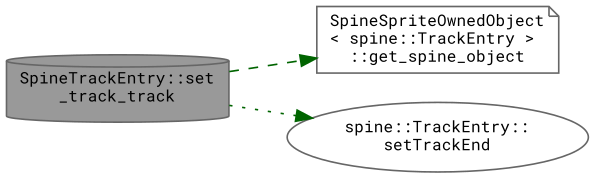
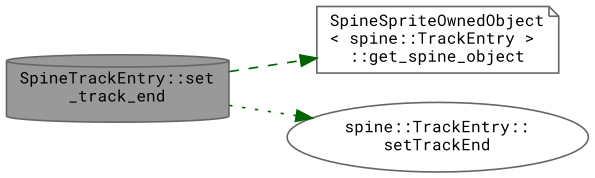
(118, 88) -> (118, 88)
